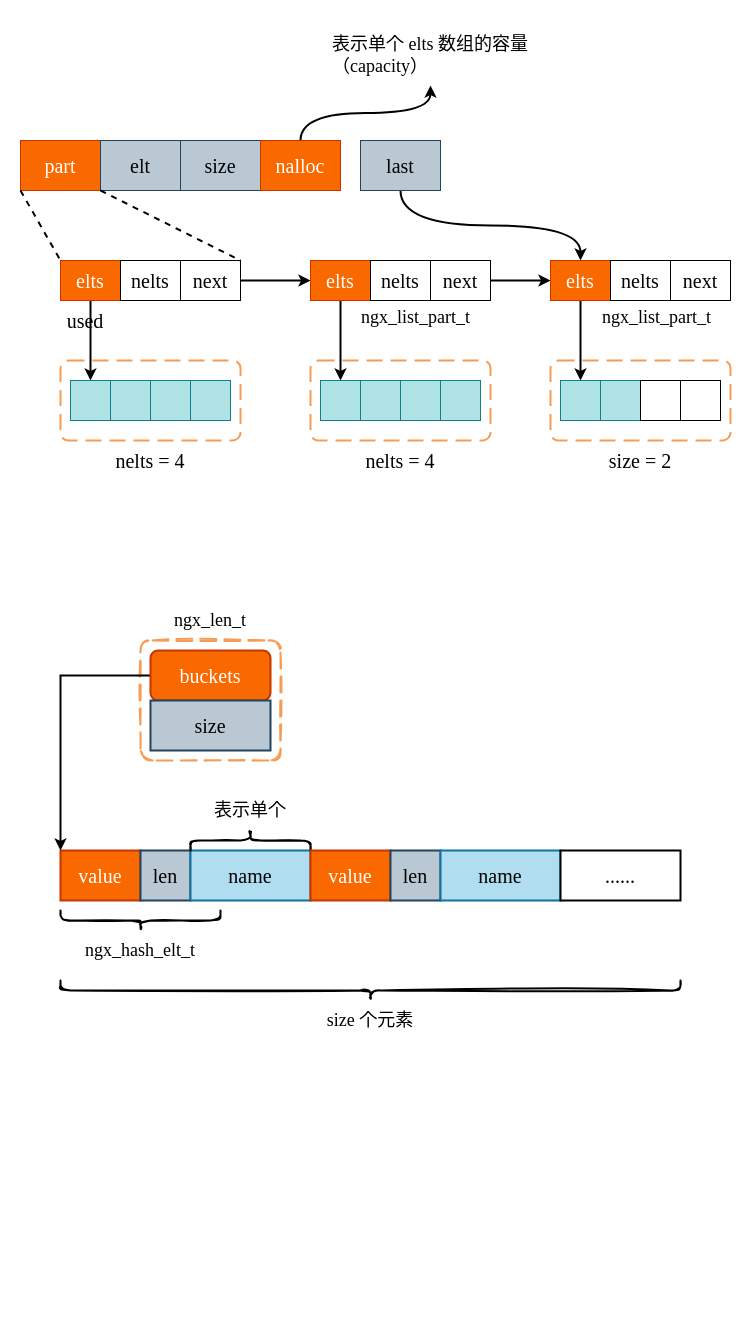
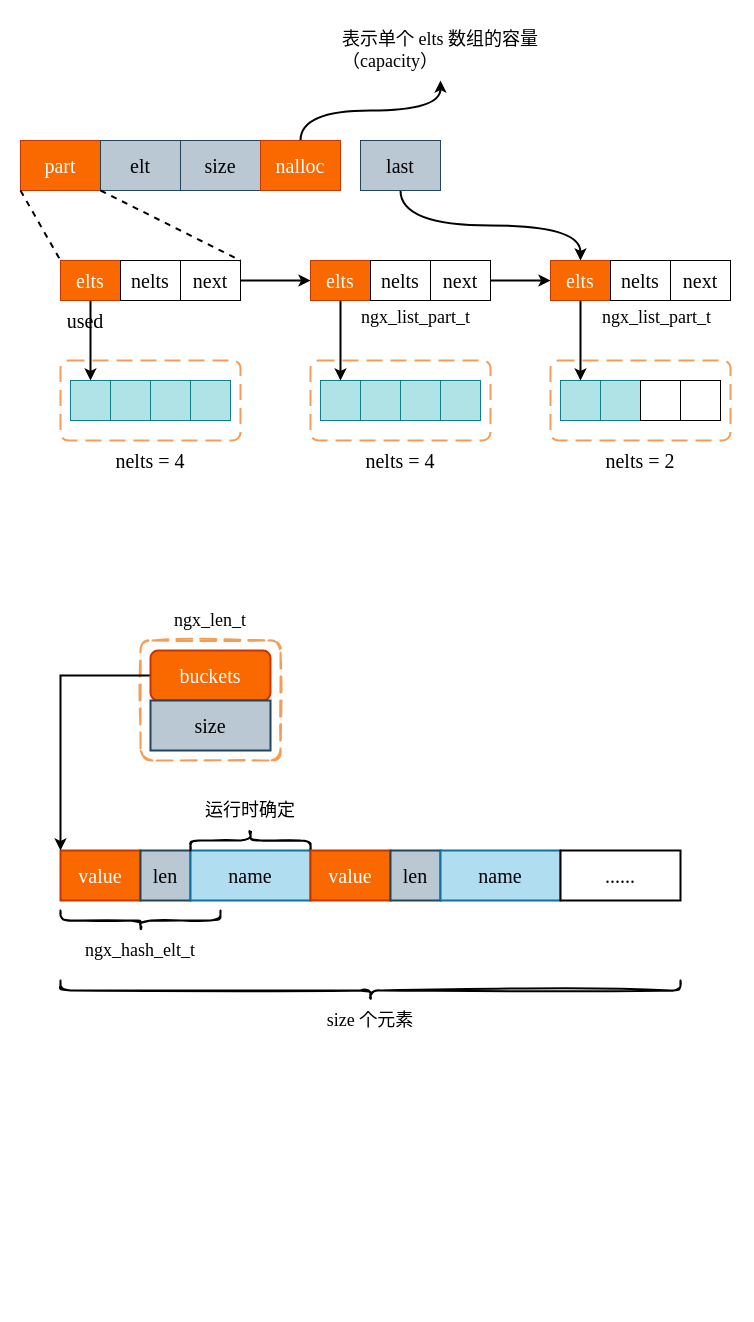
(431, 56) -> (441, 51)
(641, 461) -> (641, 461)
(251, 811) -> (251, 811)
